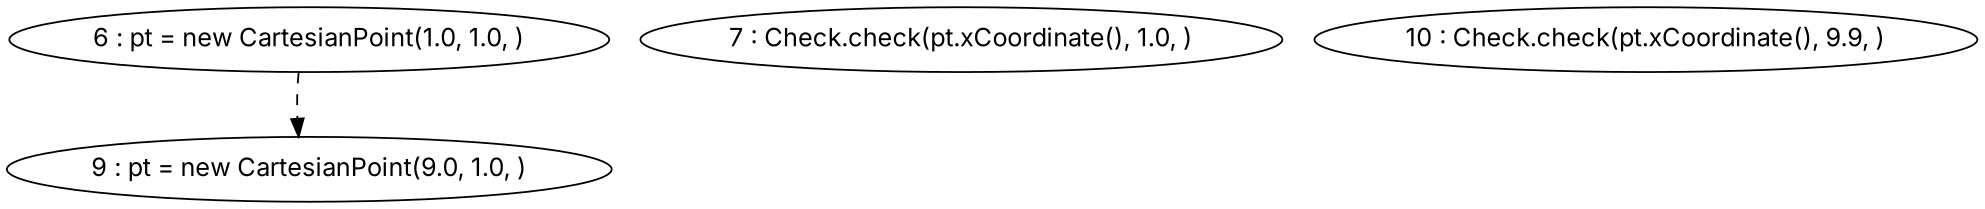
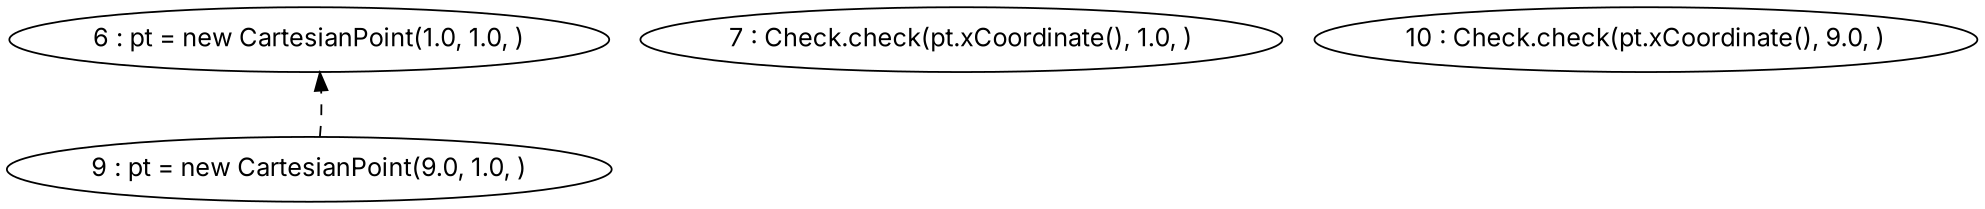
(1646, 40) -> (1646, 40)
(297, 96) -> (321, 114)
